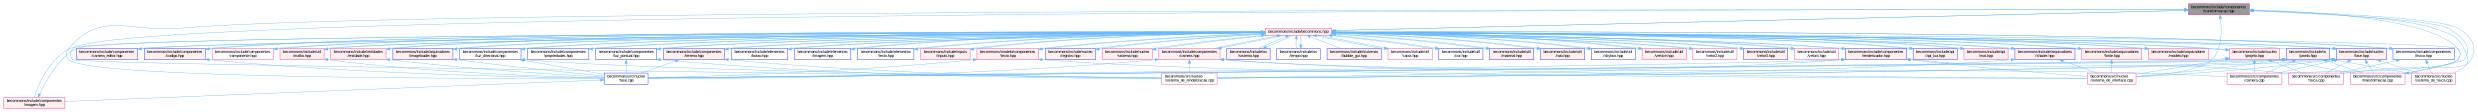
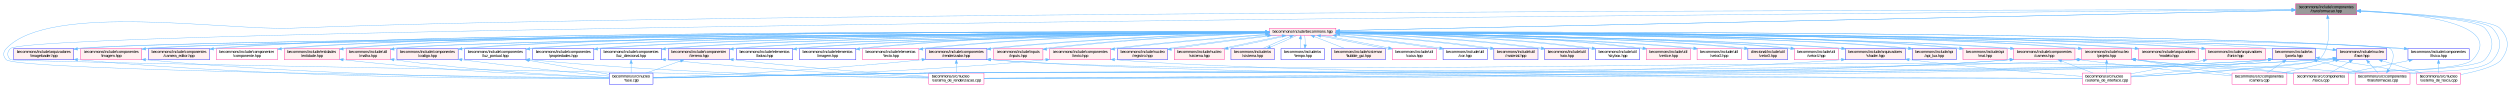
(886, 54) -> (891, 54)
(1008, 54) -> (1080, 54)
(1766, 54) -> (1768, 54)
(333, 91) -> (308, 71)
